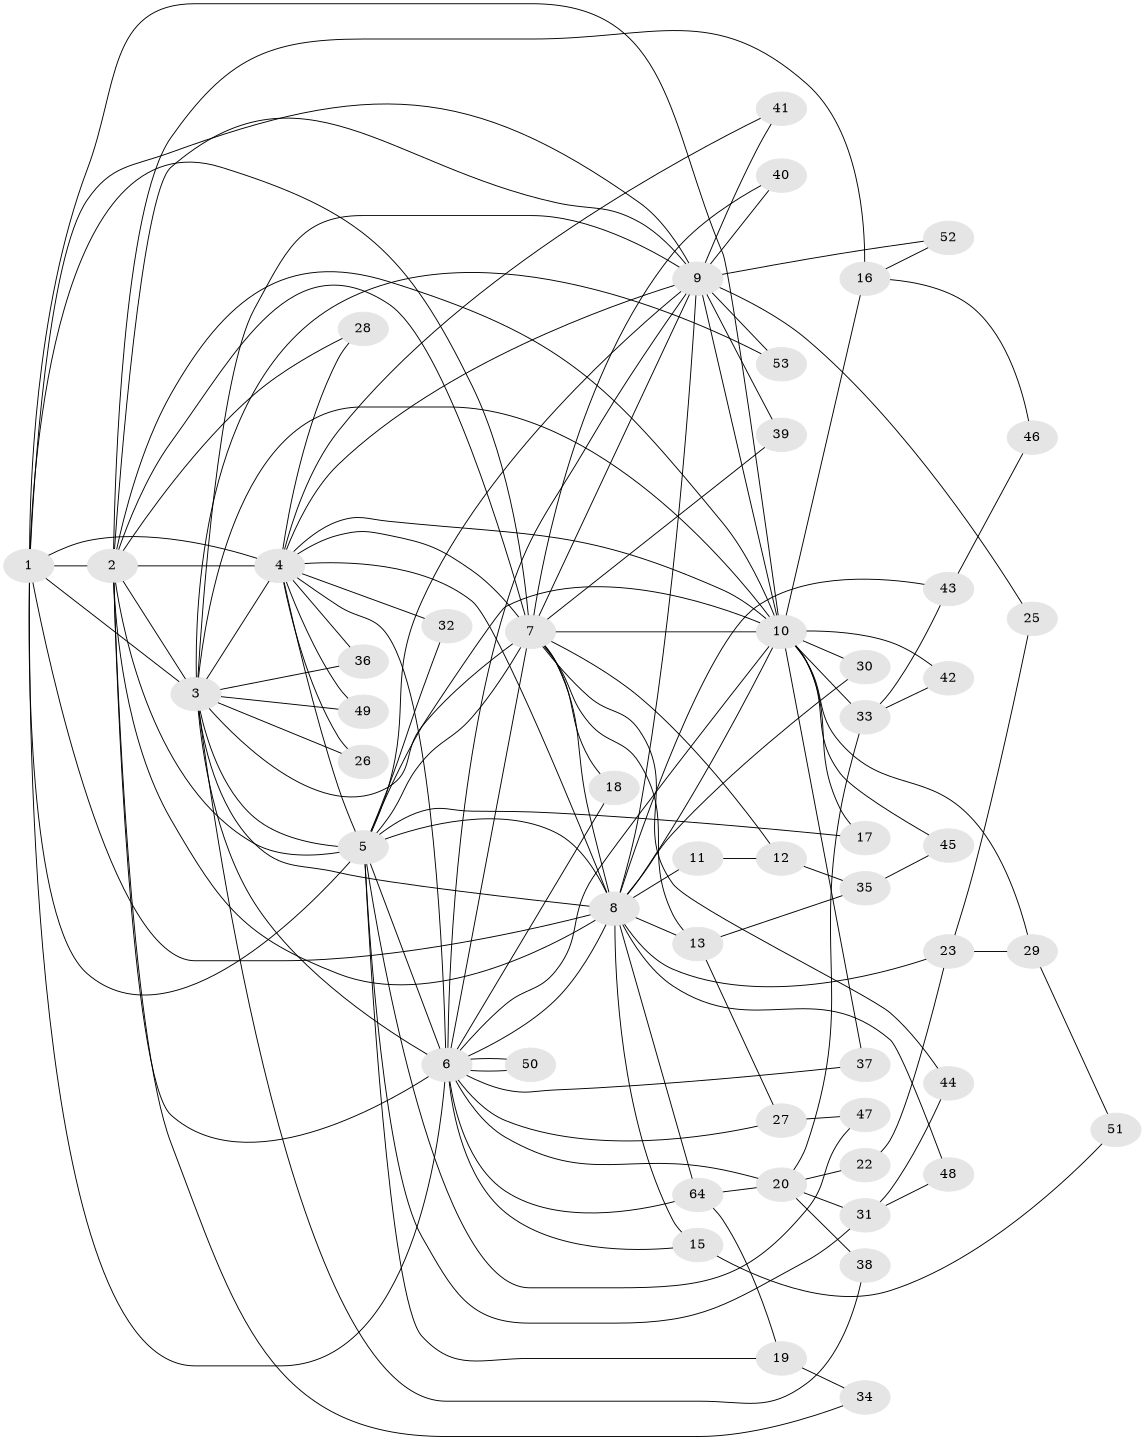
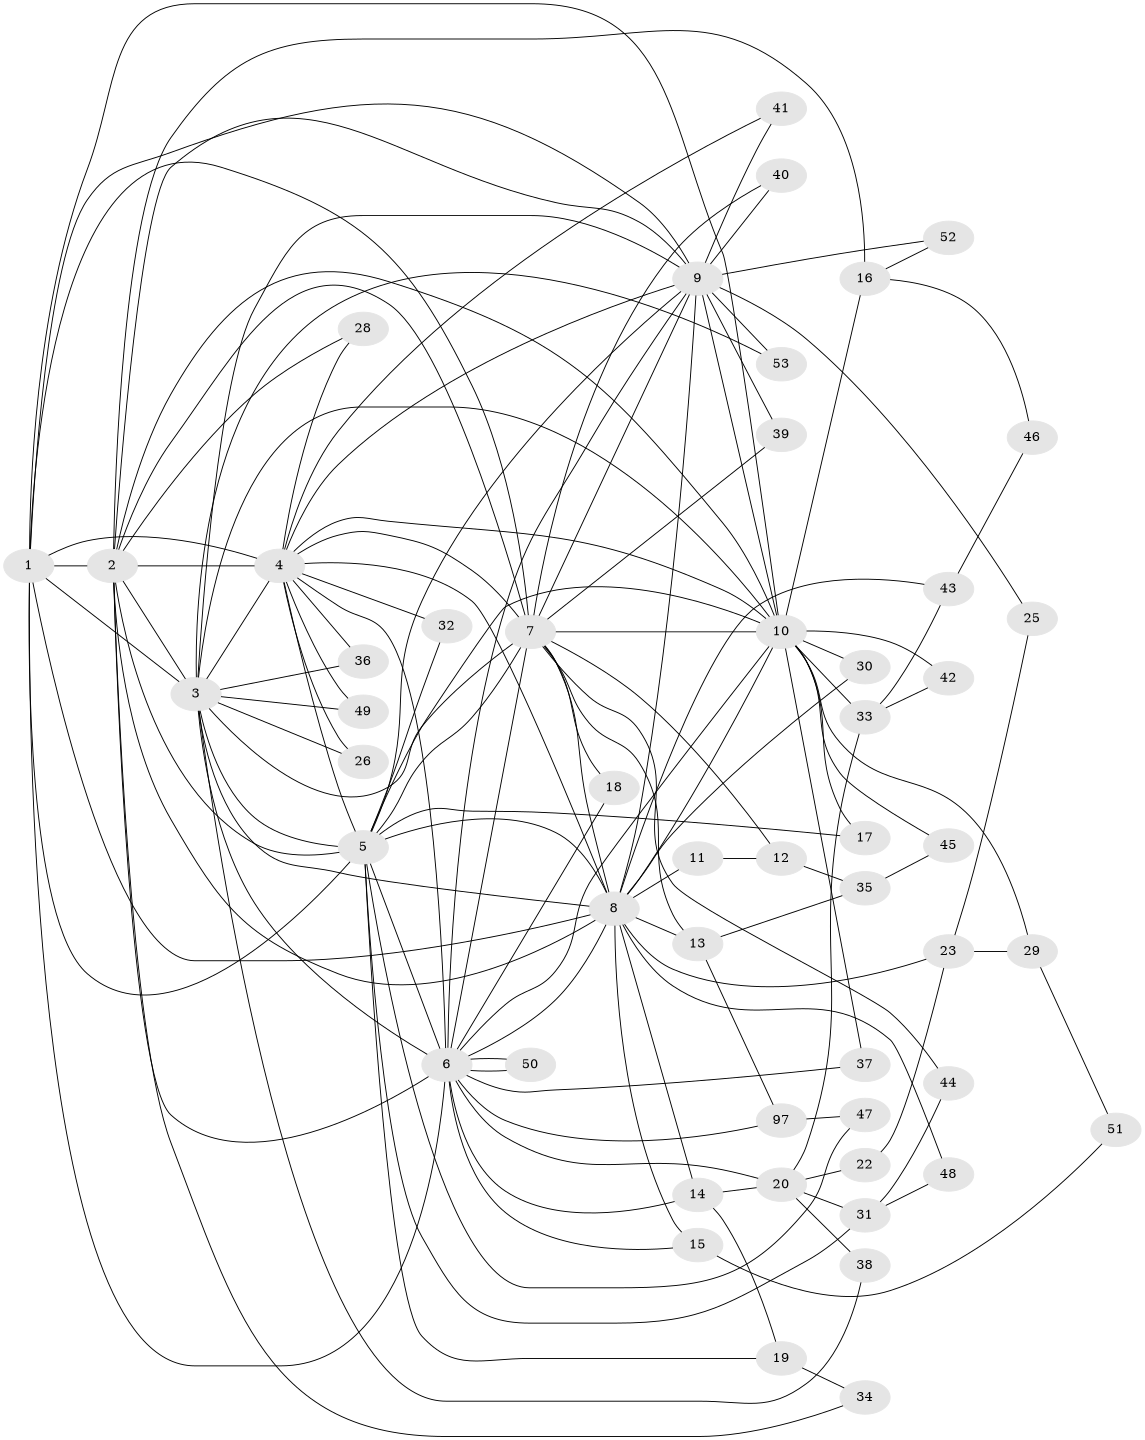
(781, 1121) -> (781, 1121)
(698, 1195) -> (698, 1195)
